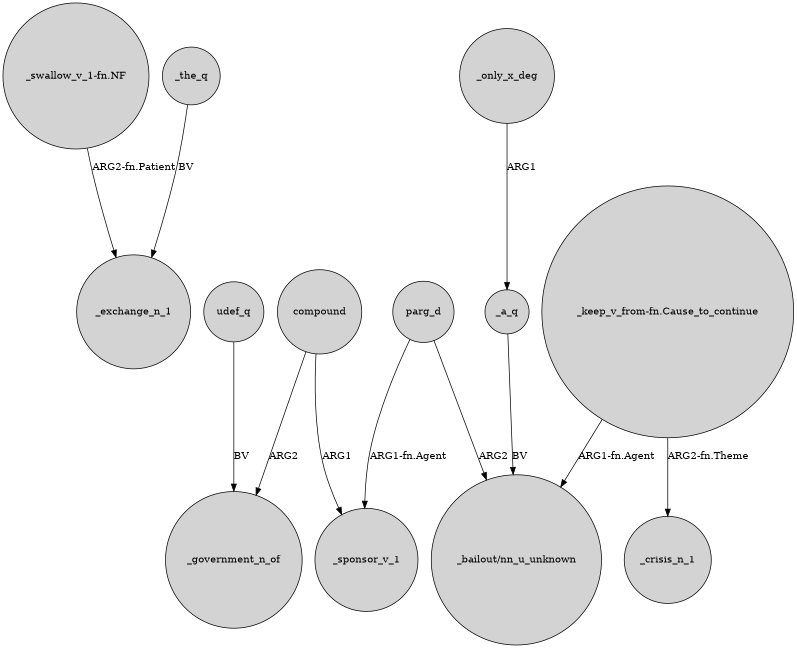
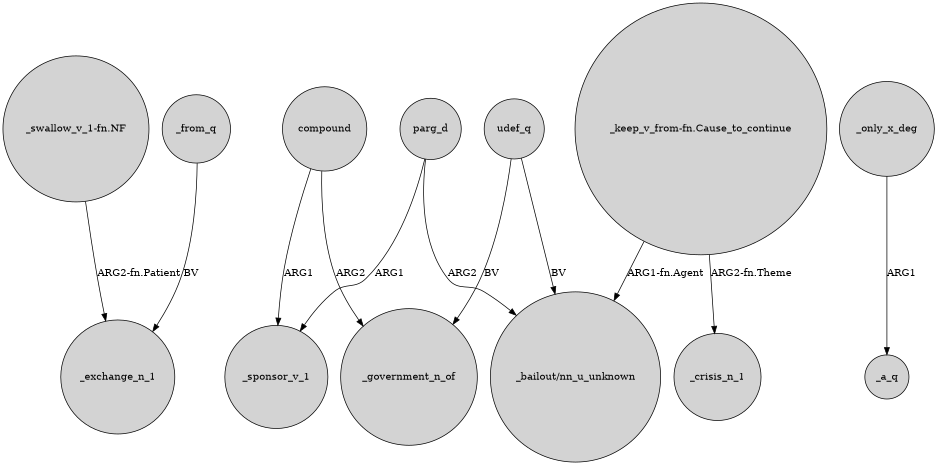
(191, 76) -> (196, 129)
(510, 401) -> (537, 222)
(408, 456) -> (390, 273)
